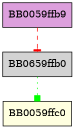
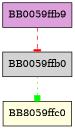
(37, 64) -> (37, 64)
(37, 114) -> (37, 114)
